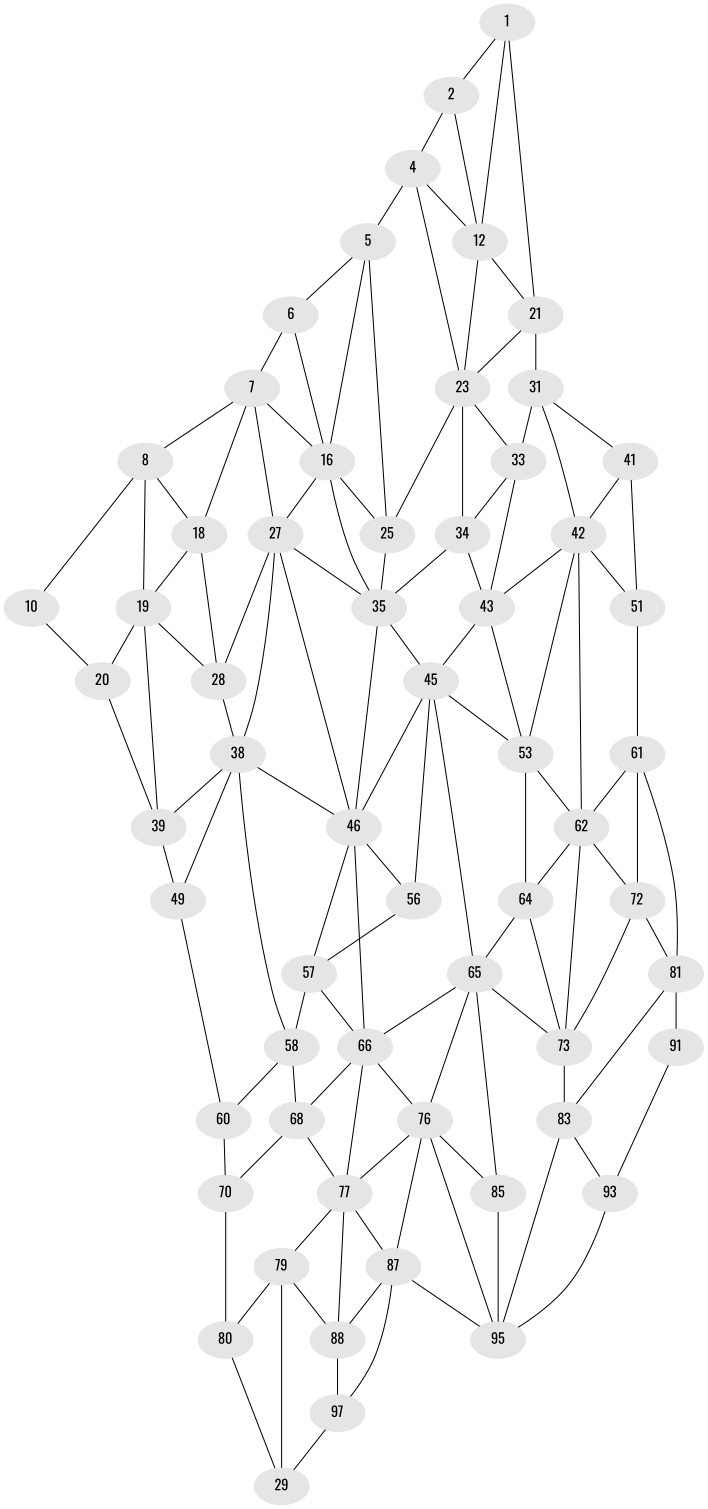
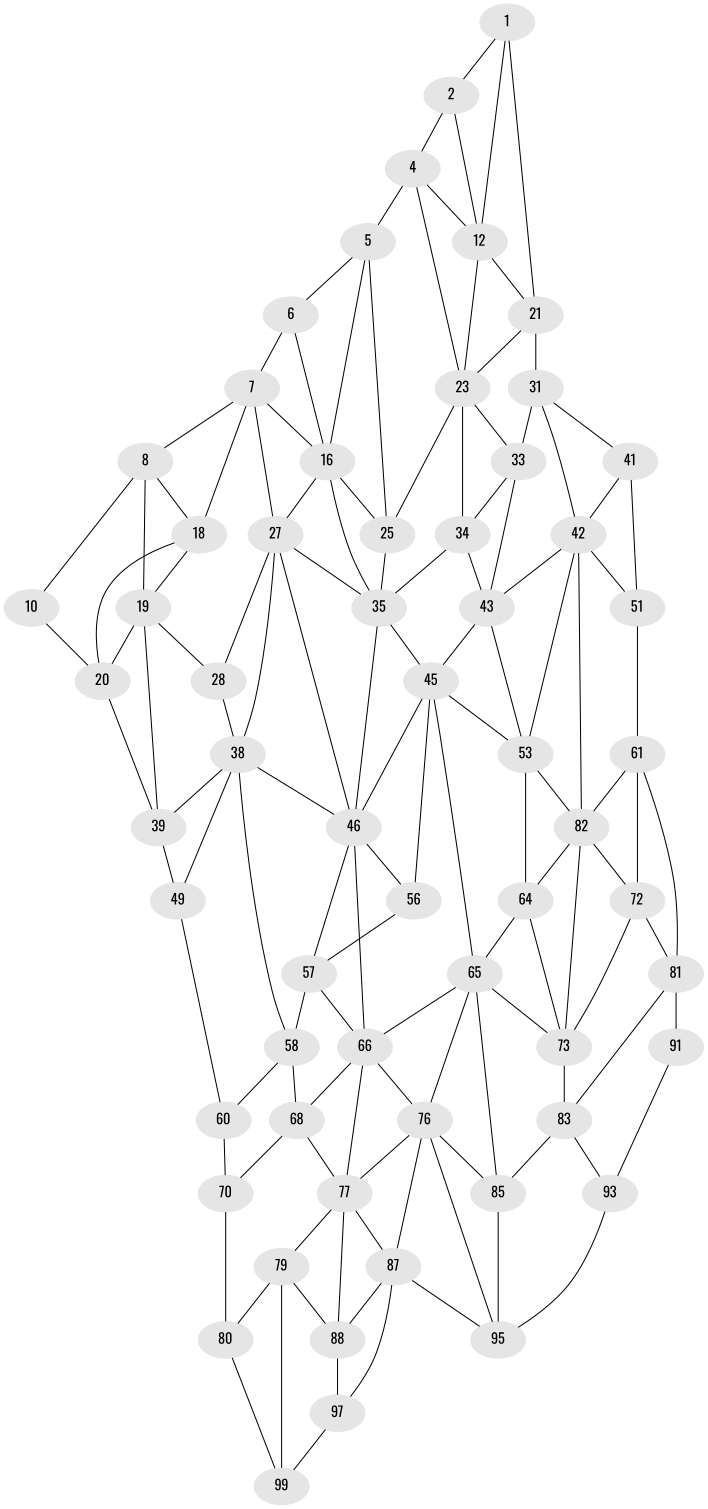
(209, 608) -> (109, 586)
(582, 828) -> (582, 828)
(531, 1230) -> (531, 1157)
(282, 1486) -> (282, 1486)
